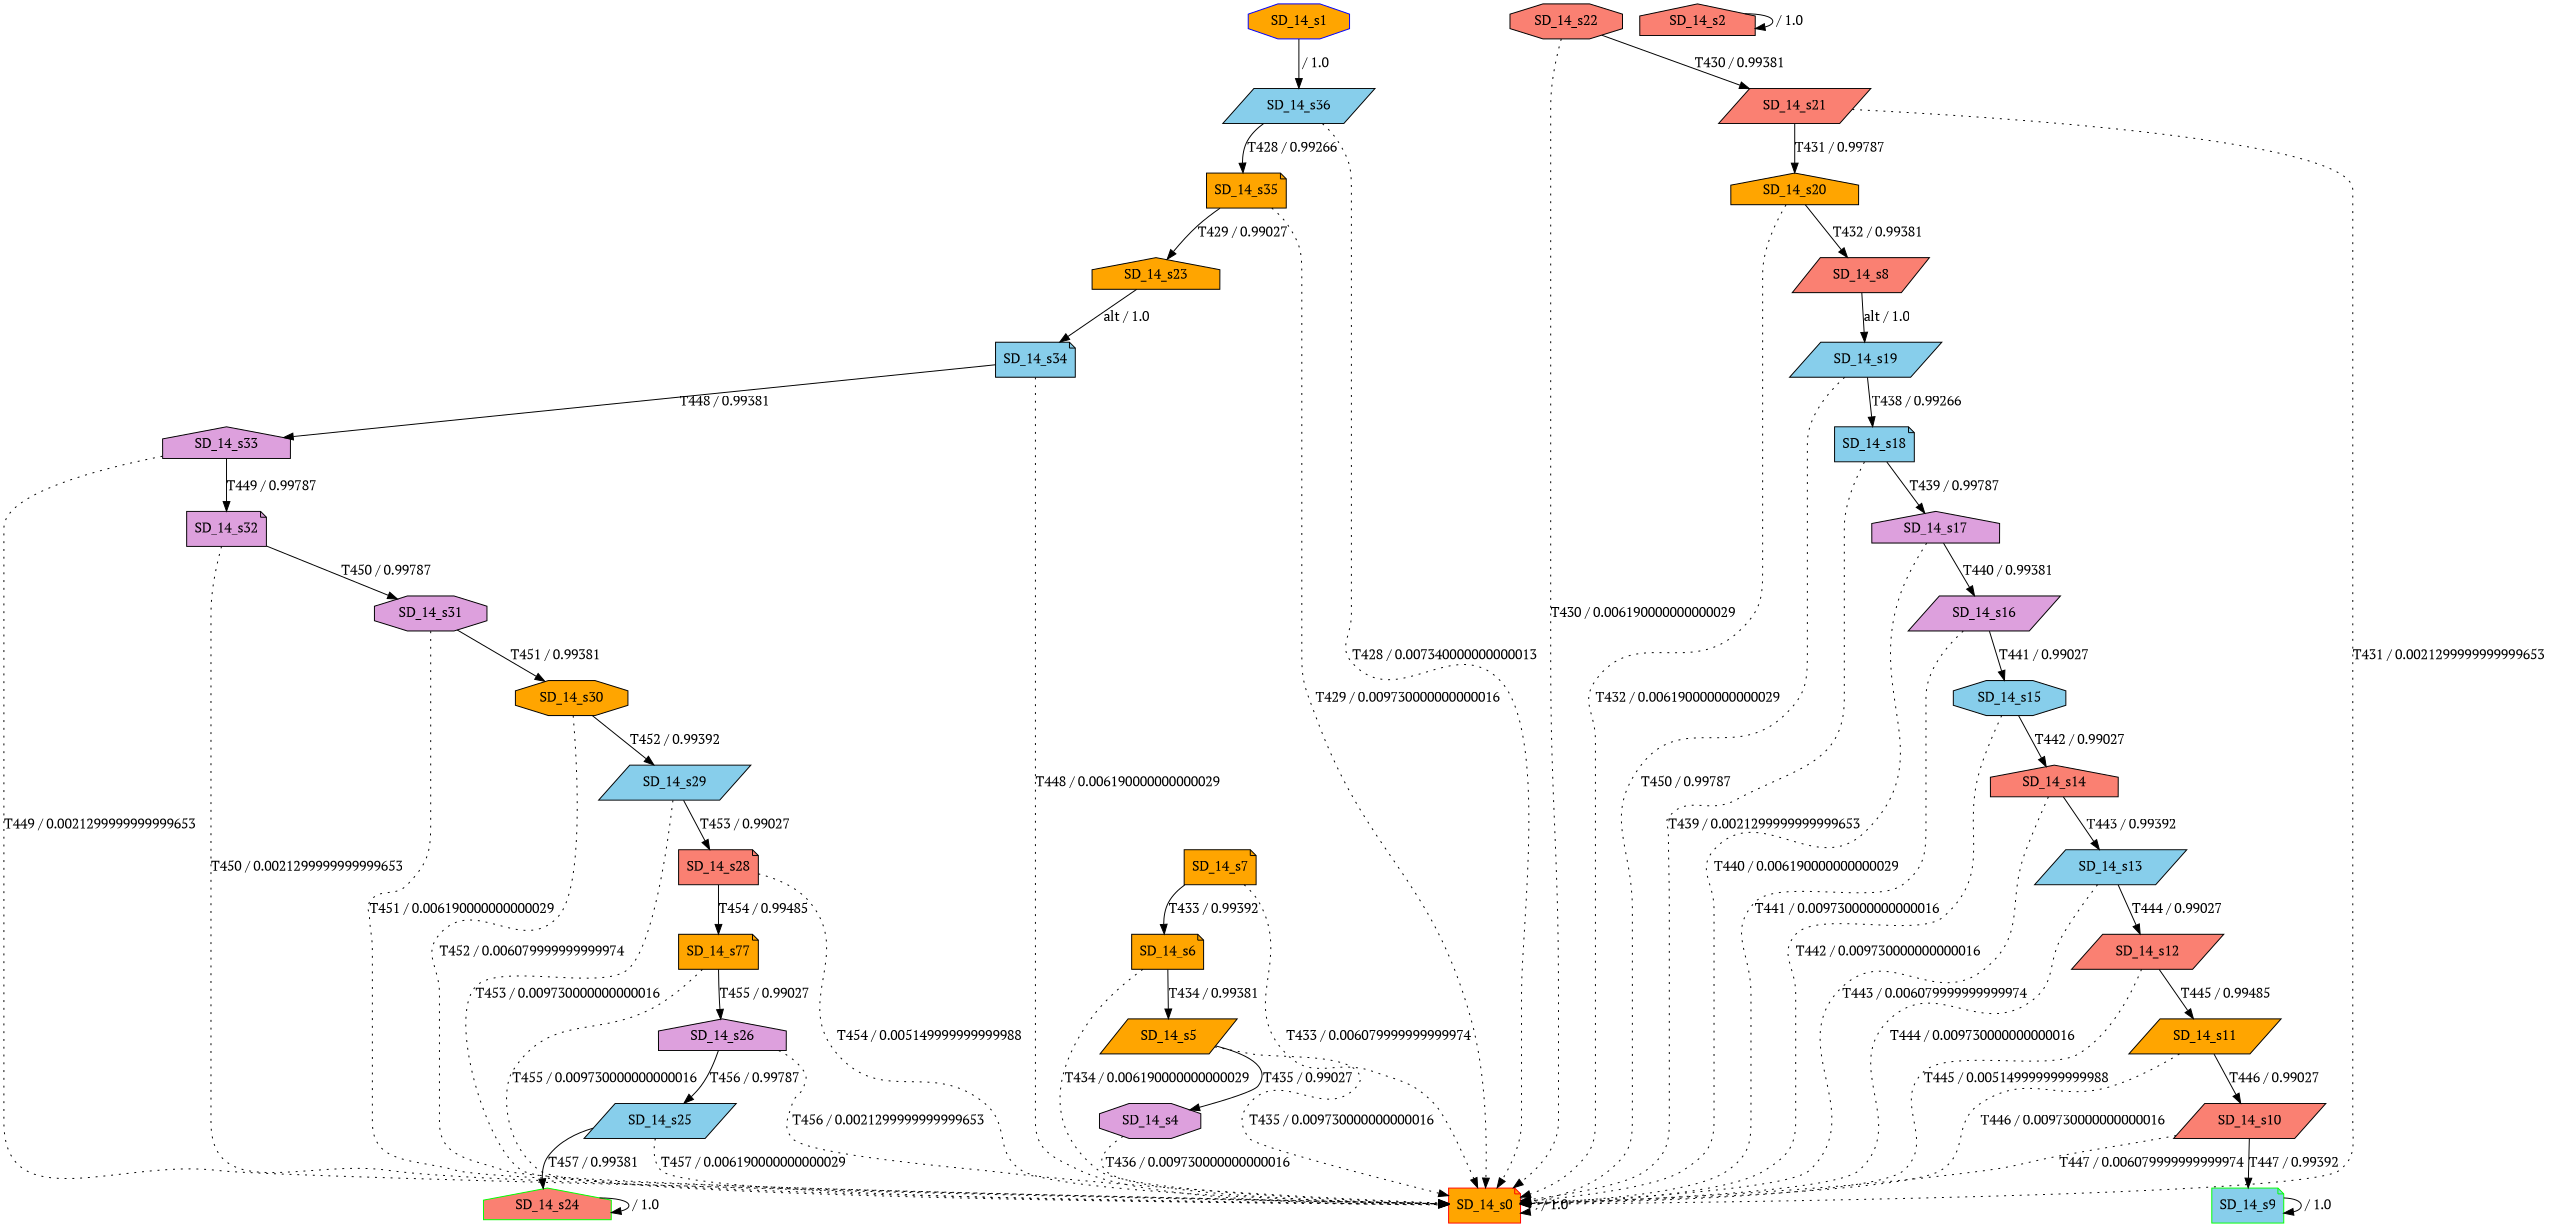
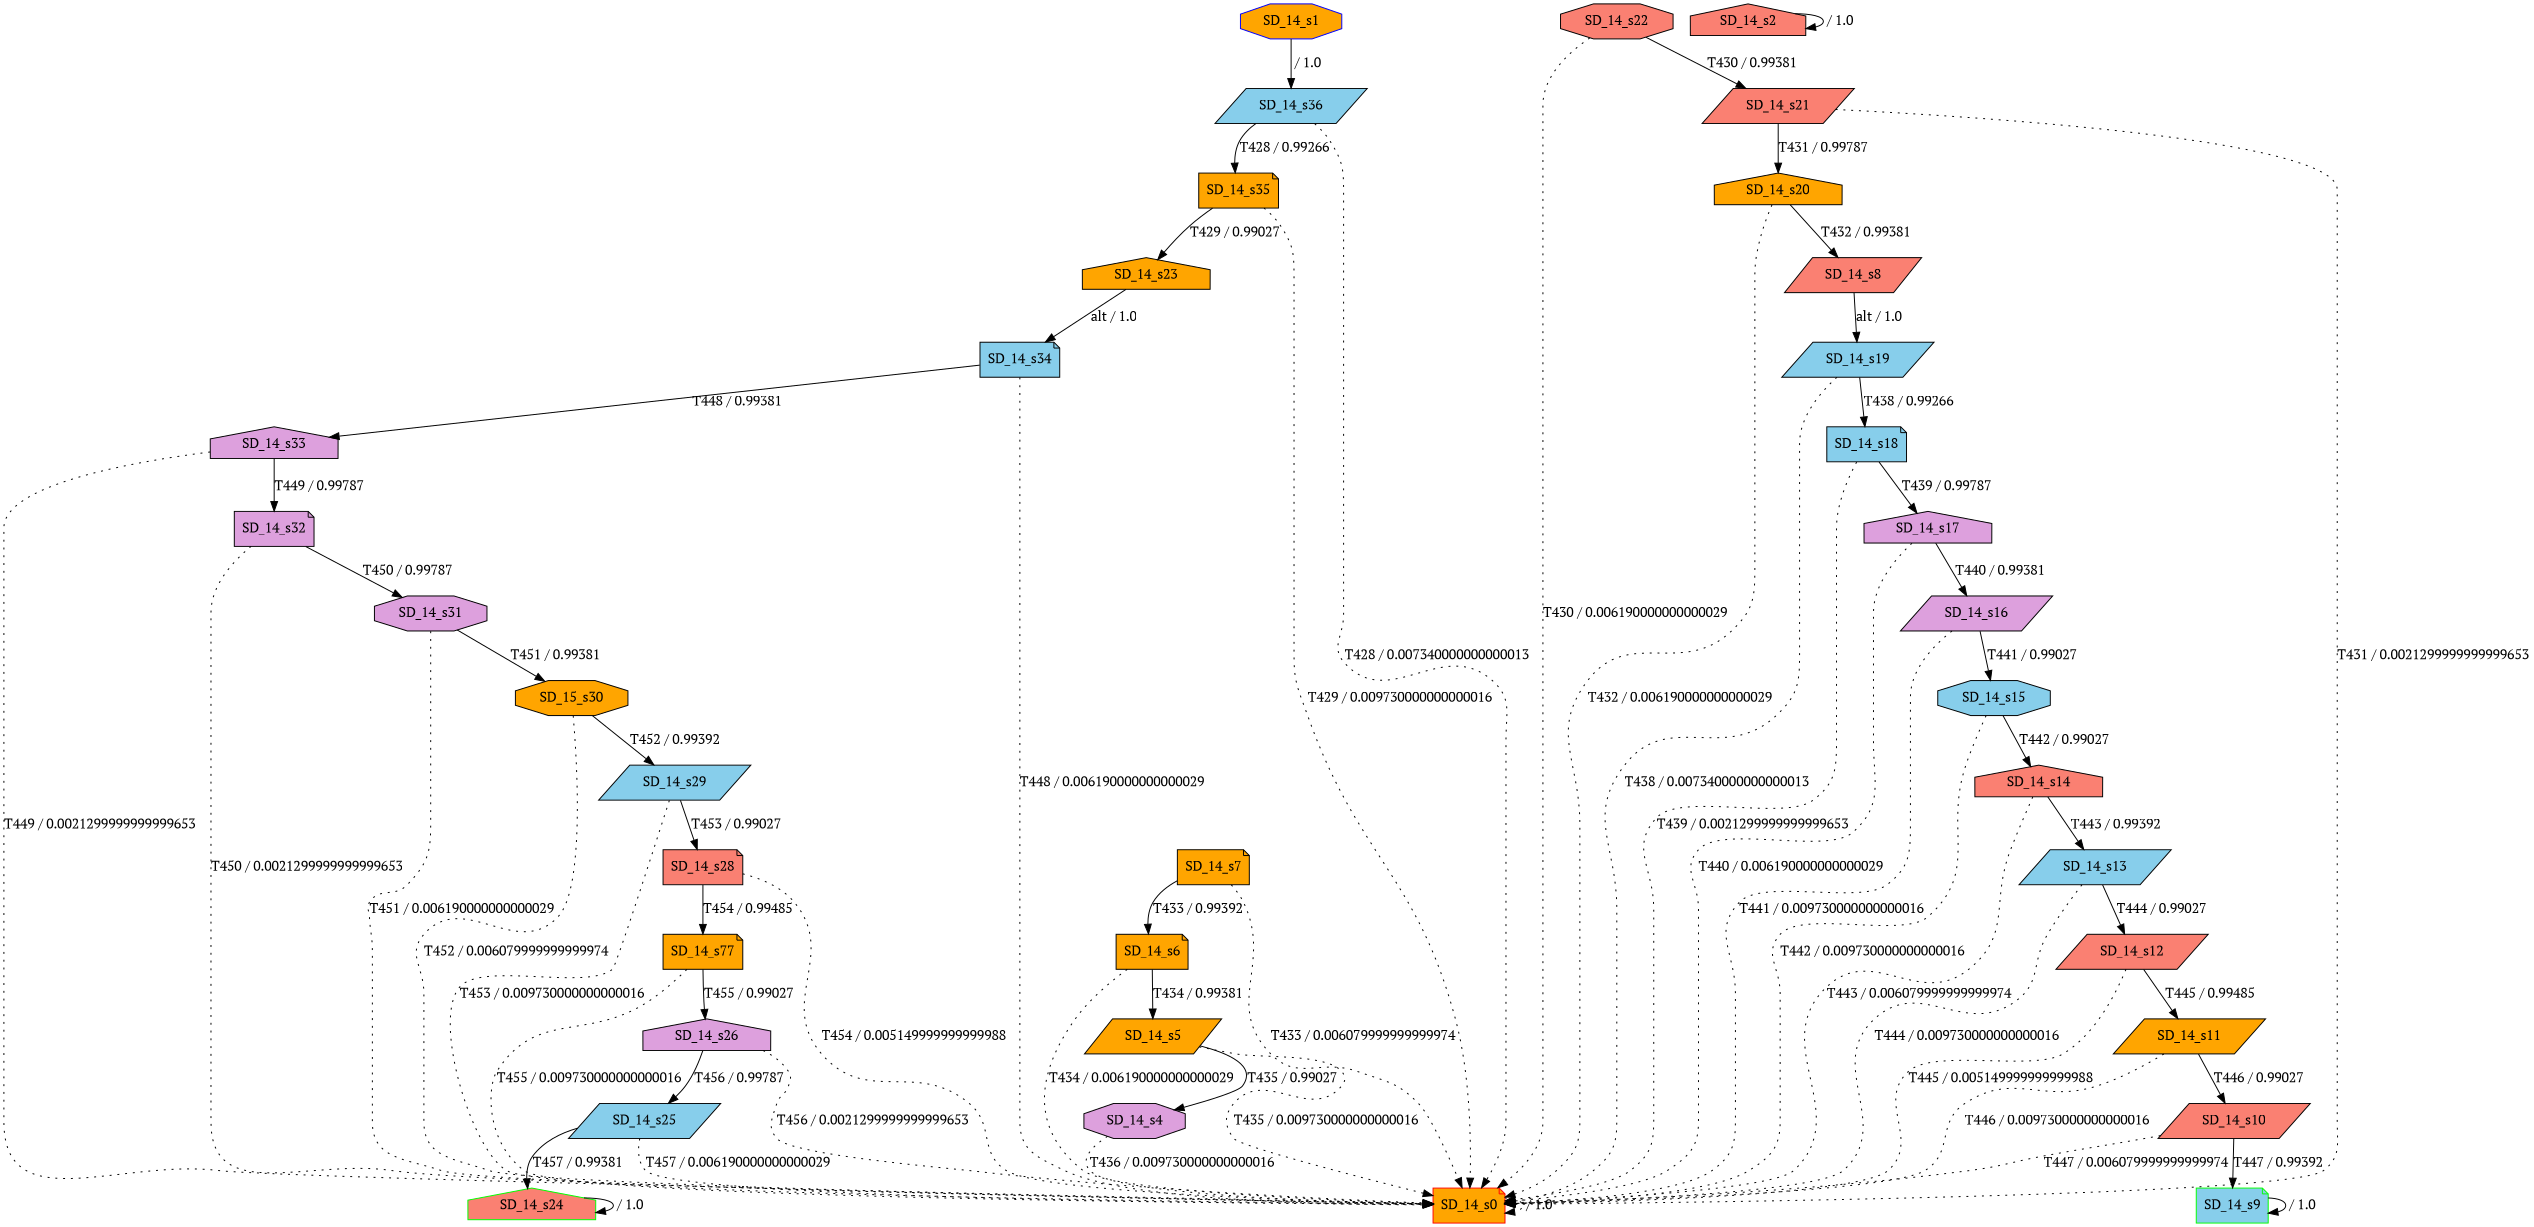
(572, 698) -> (572, 698)
(1686, 783) -> (1717, 783)
